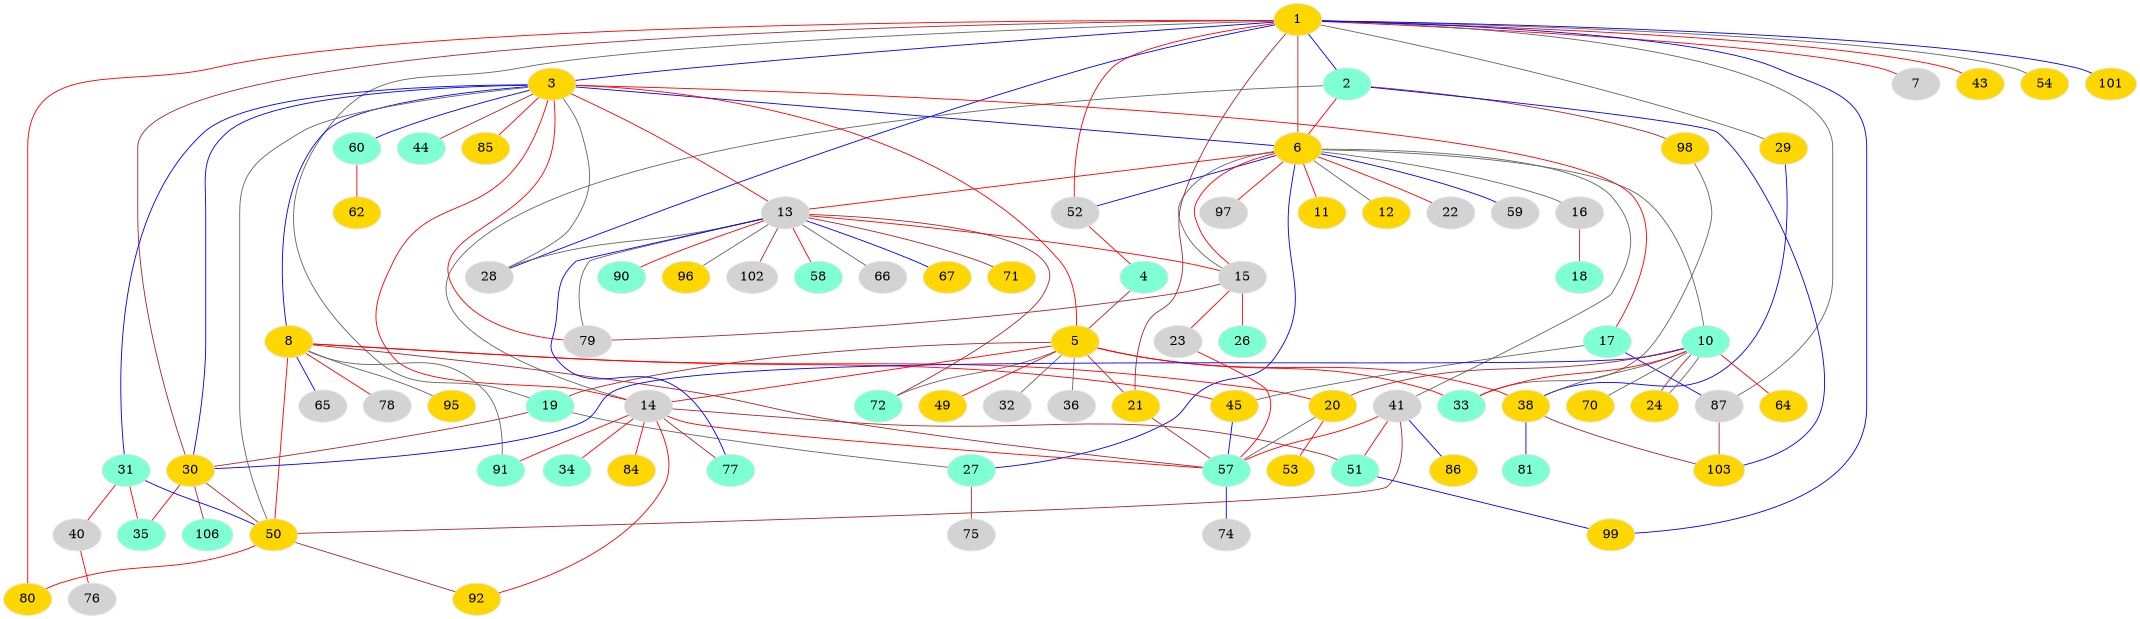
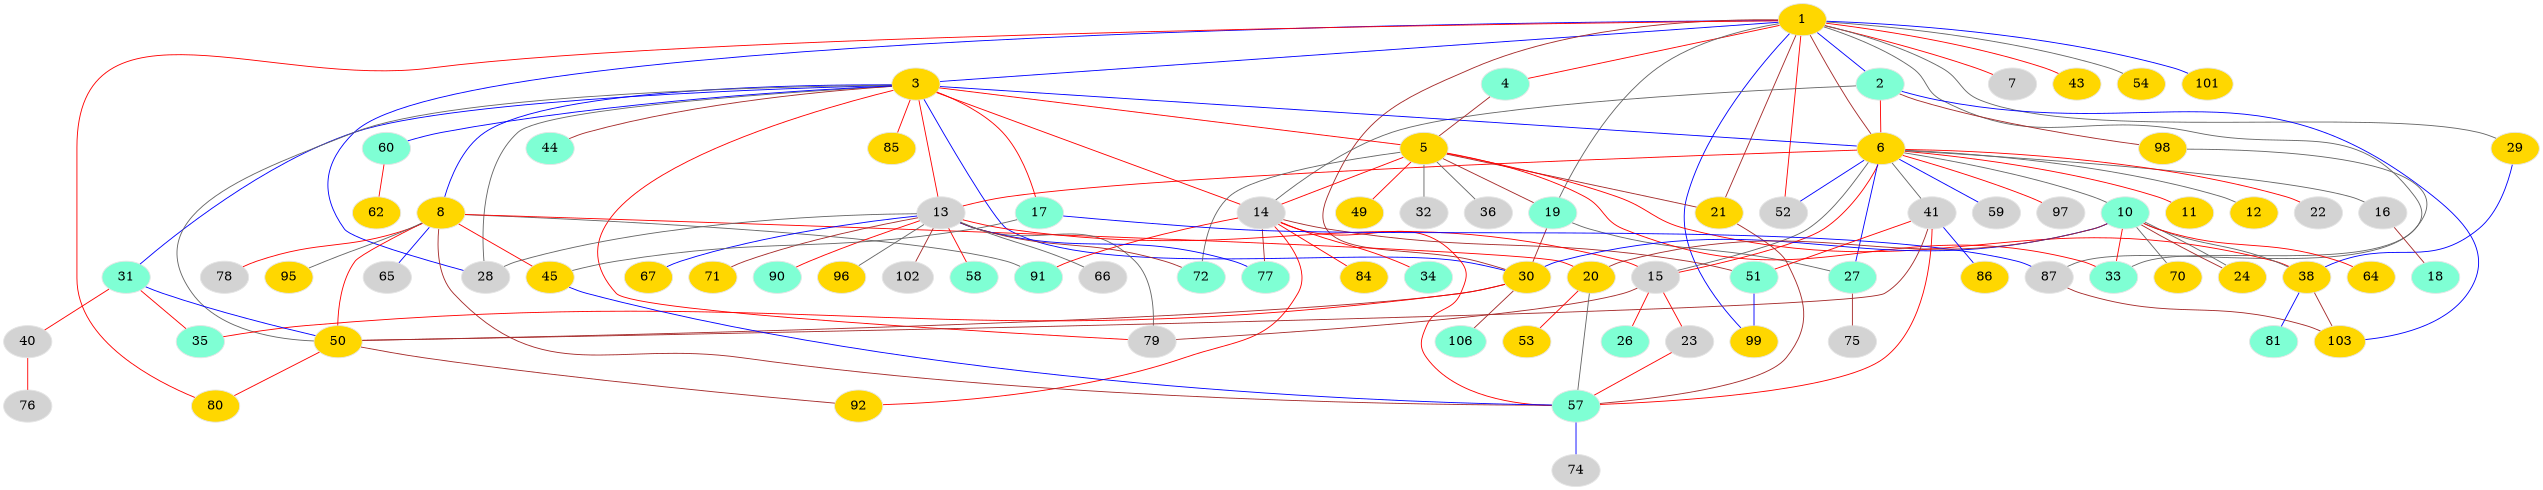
(1109, 244) -> (1654, 52)
